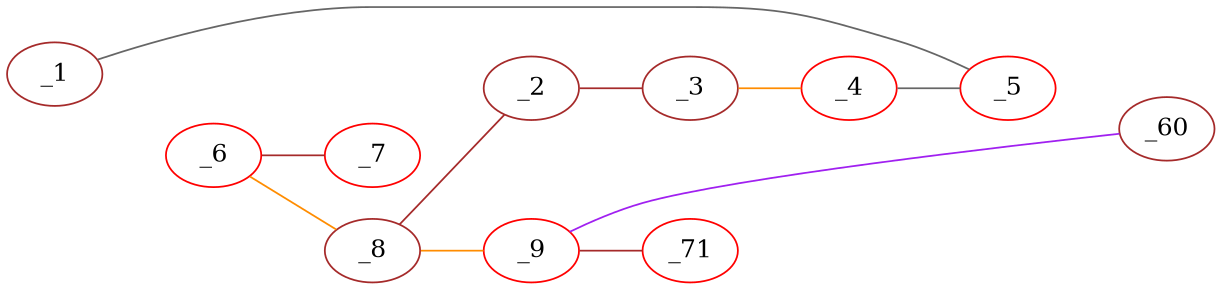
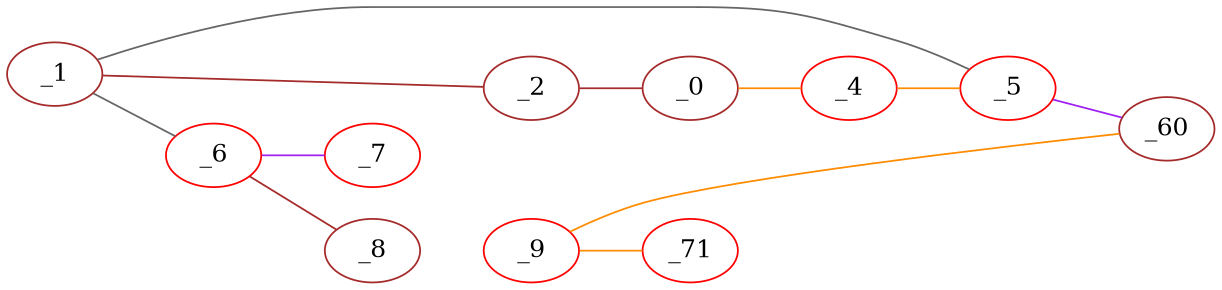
(690, 88) -> (690, 88)
(929, 88) -> (929, 88)
none -> (1088, 109)
none -> (134, 115)
(293, 155) -> (293, 155)
(841, 168) -> (841, 168)
(452, 170) -> (293, 81)
(293, 203) -> (293, 203)
(452, 251) -> none
(611, 251) -> (611, 251)
